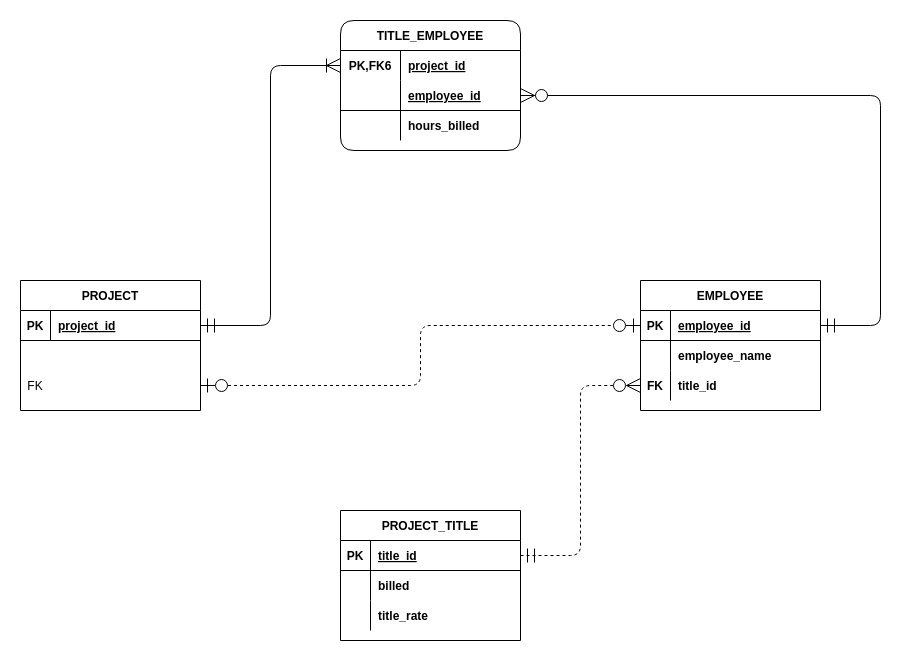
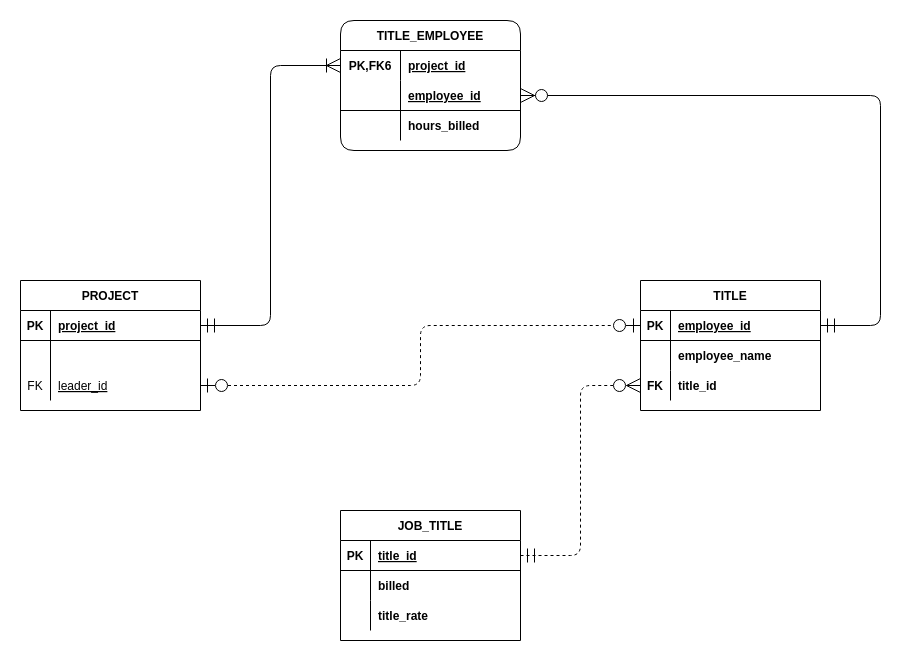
(730, 296) -> (730, 296)
none -> (126, 386)
(430, 526) -> (430, 526)
